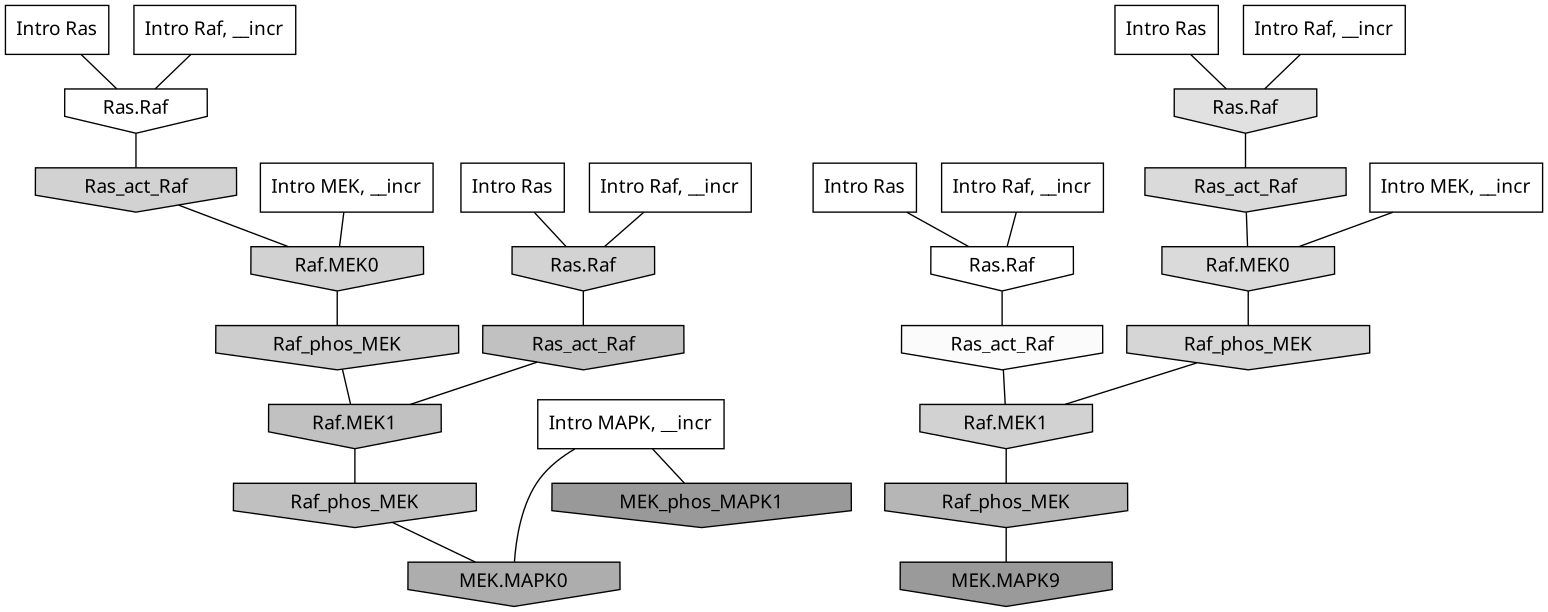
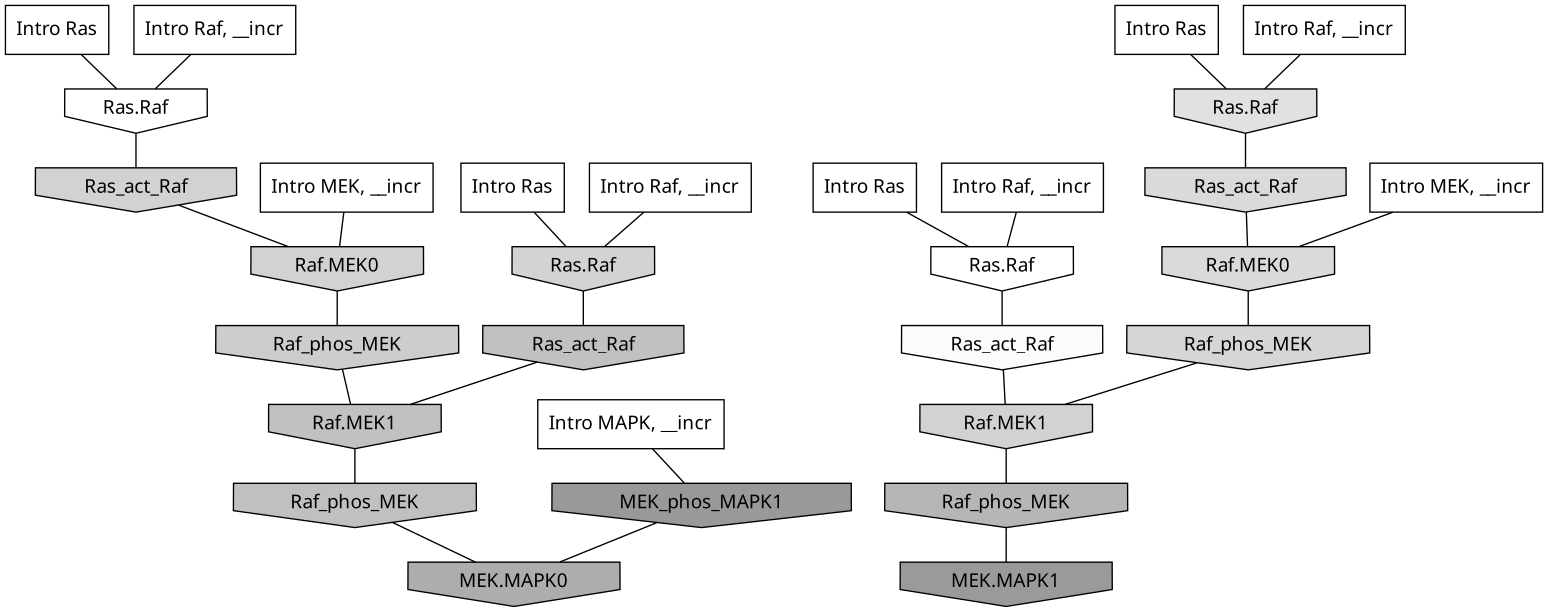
(529, 497) -> (608, 542)
(1006, 582) -> (1006, 582)
